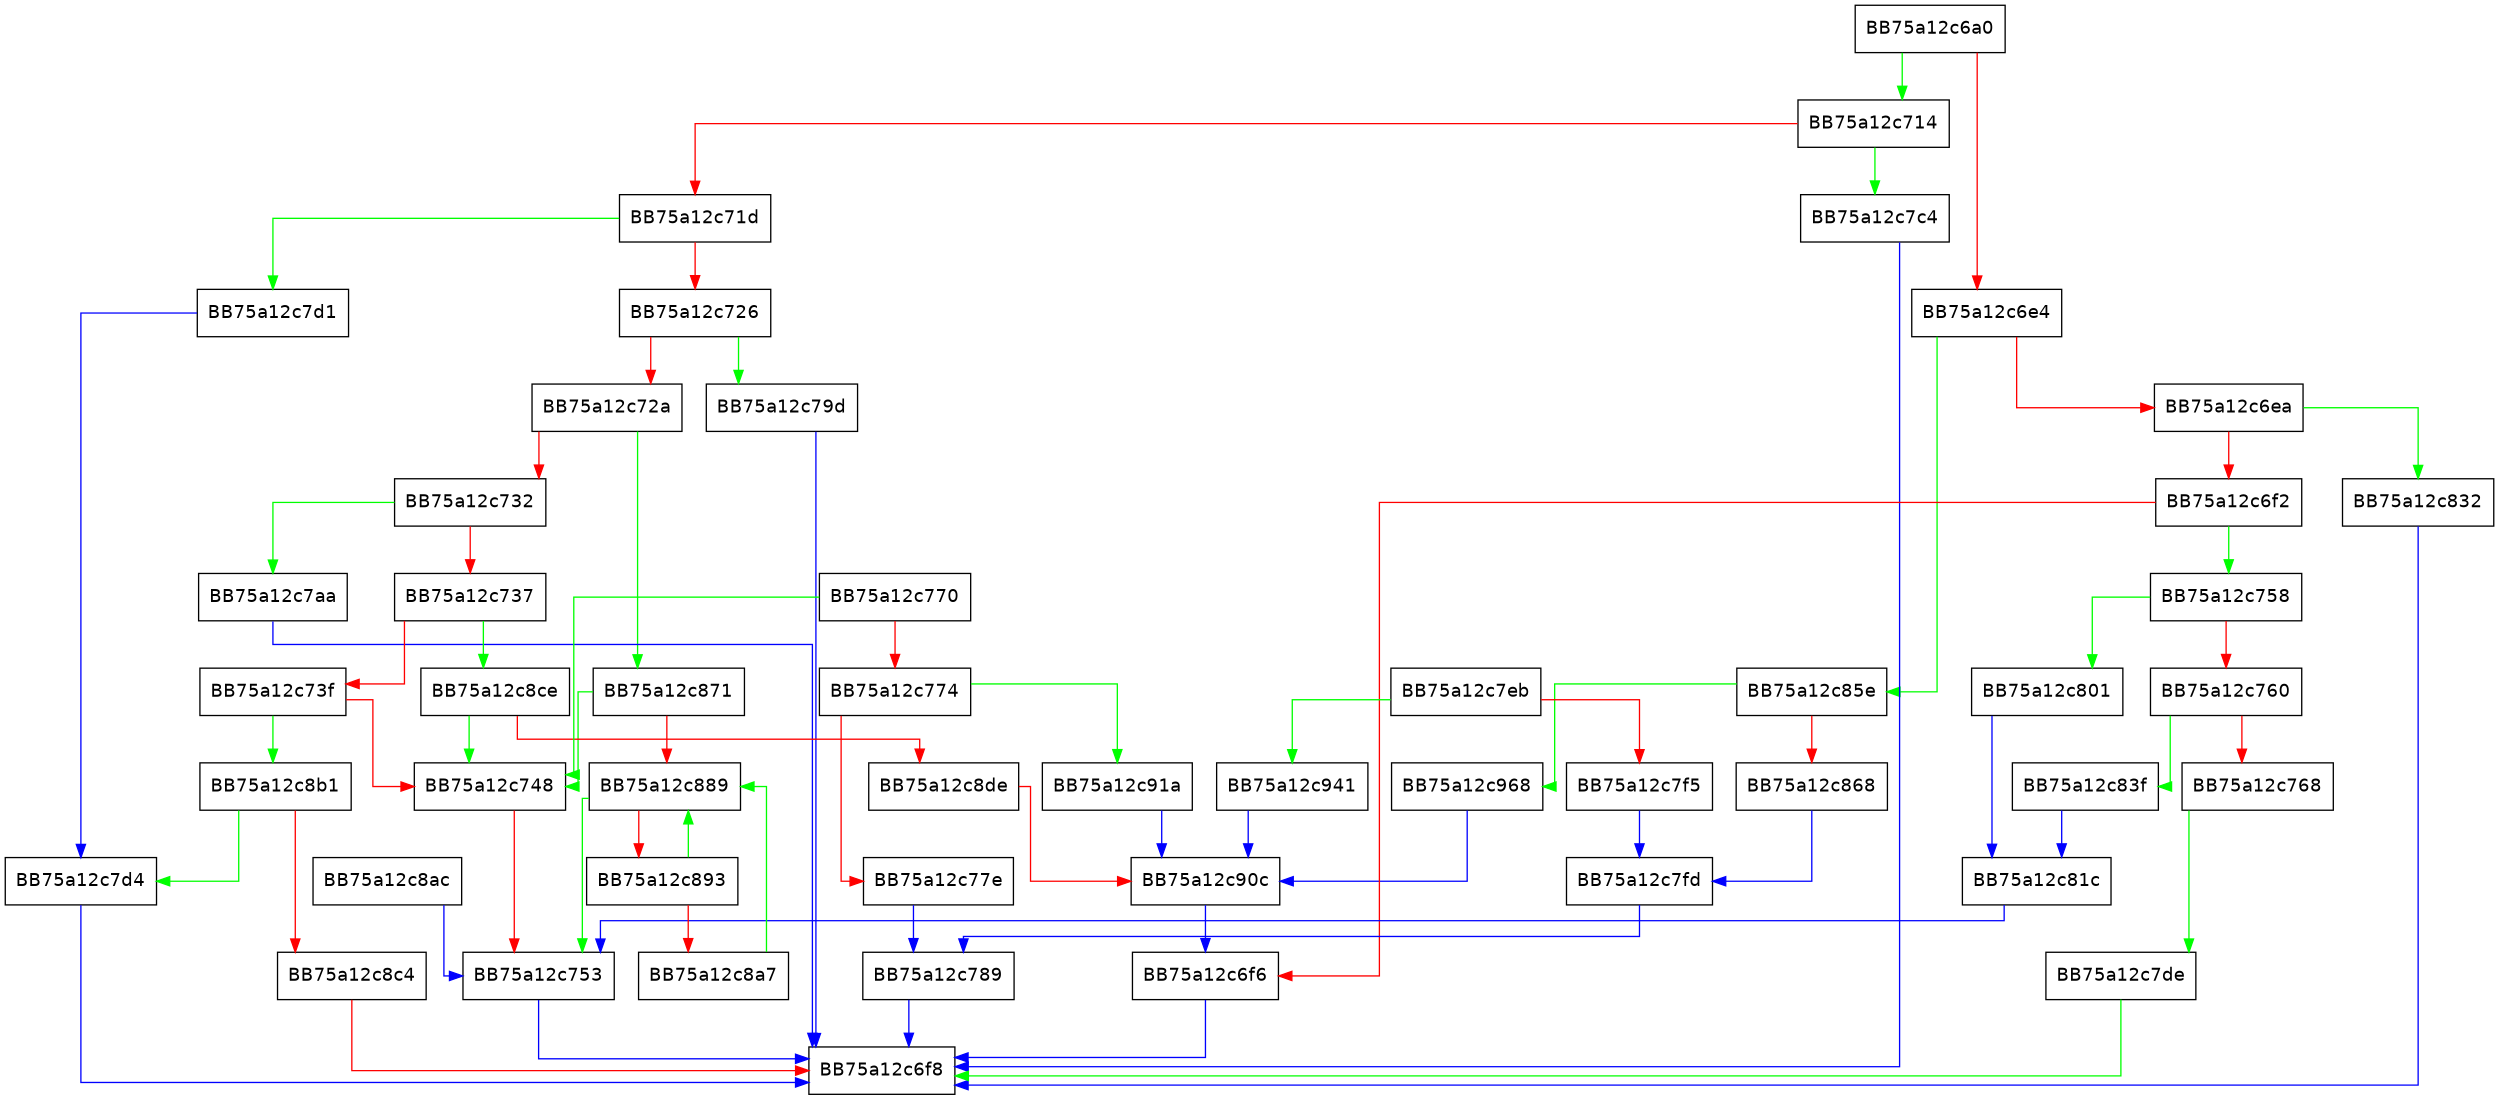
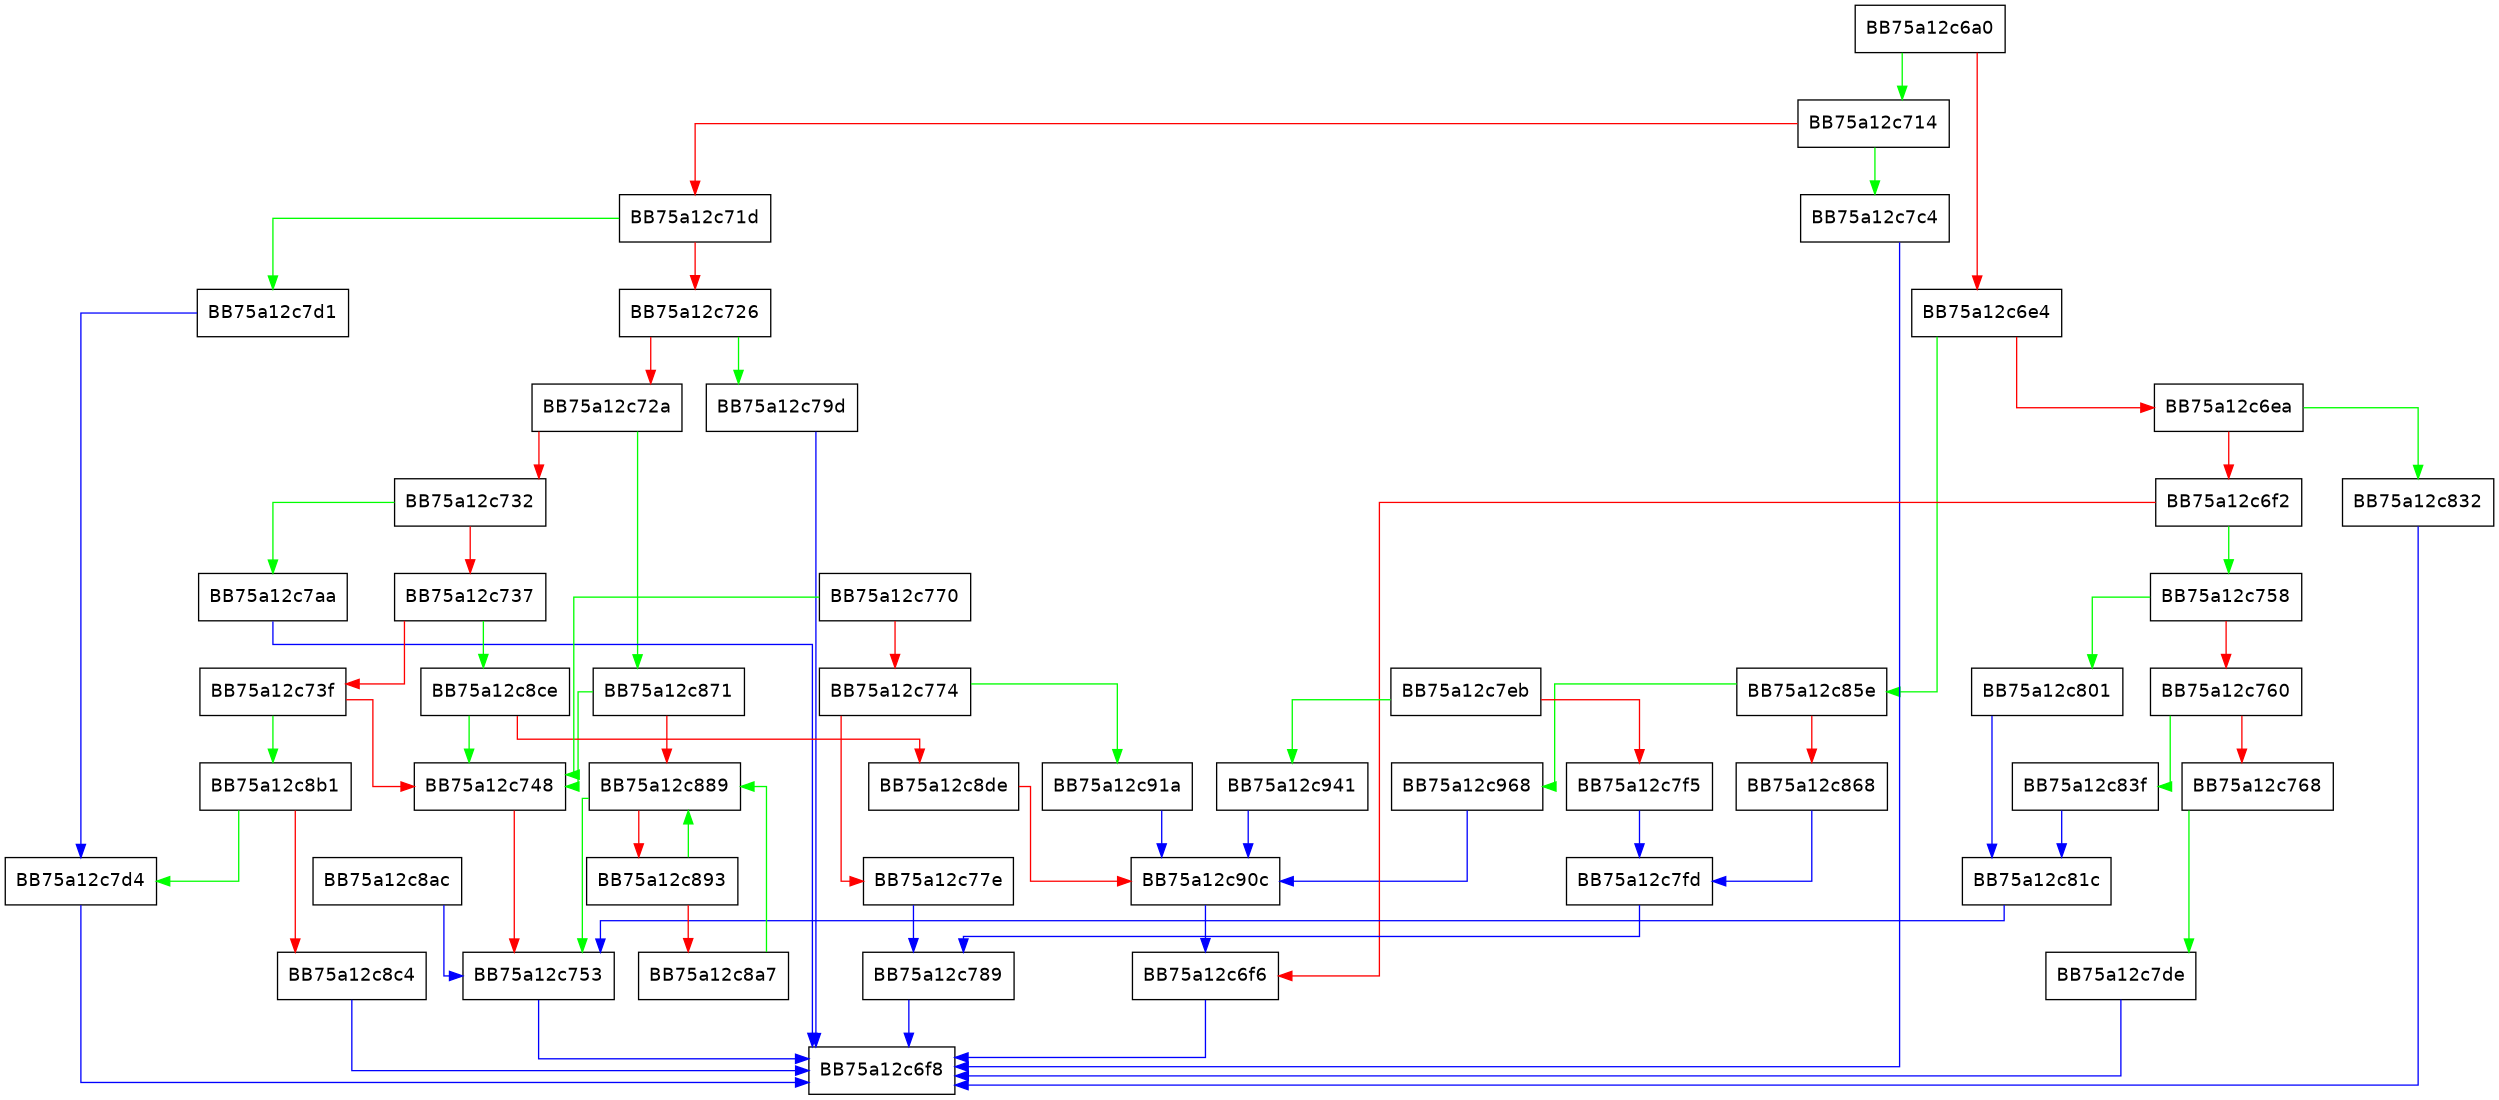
(538, 1071) -> (538, 1071)
(1583, 1076) -> (1583, 1076)
